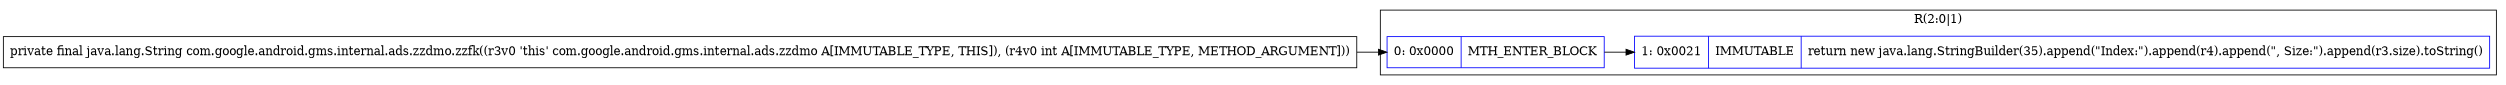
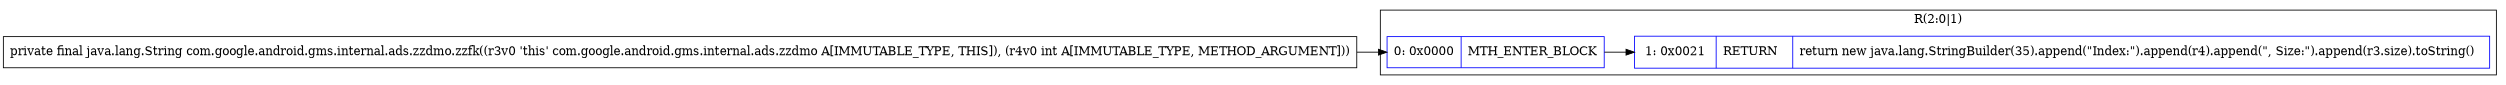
(1755, 52) -> (1750, 52)
